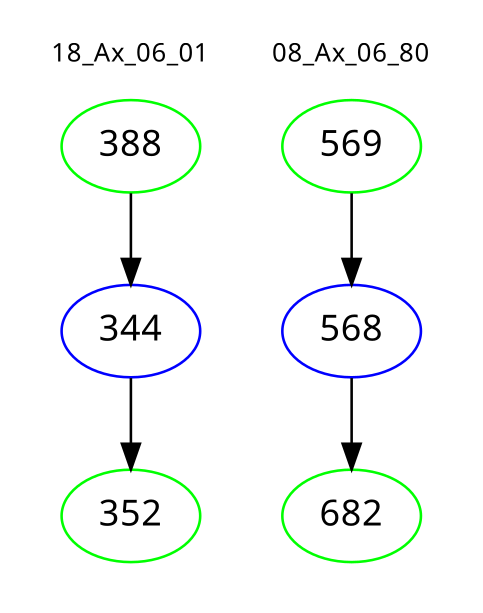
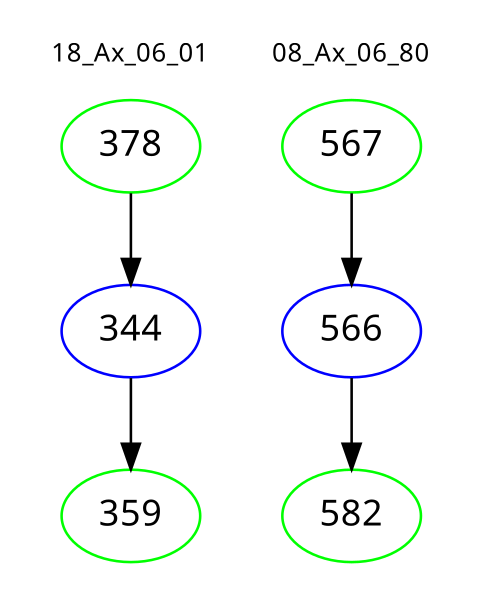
(131, 146) -> (131, 146)
(352, 146) -> (352, 146)
(352, 331) -> (352, 331)
(131, 516) -> (131, 516)
(352, 516) -> (352, 516)
